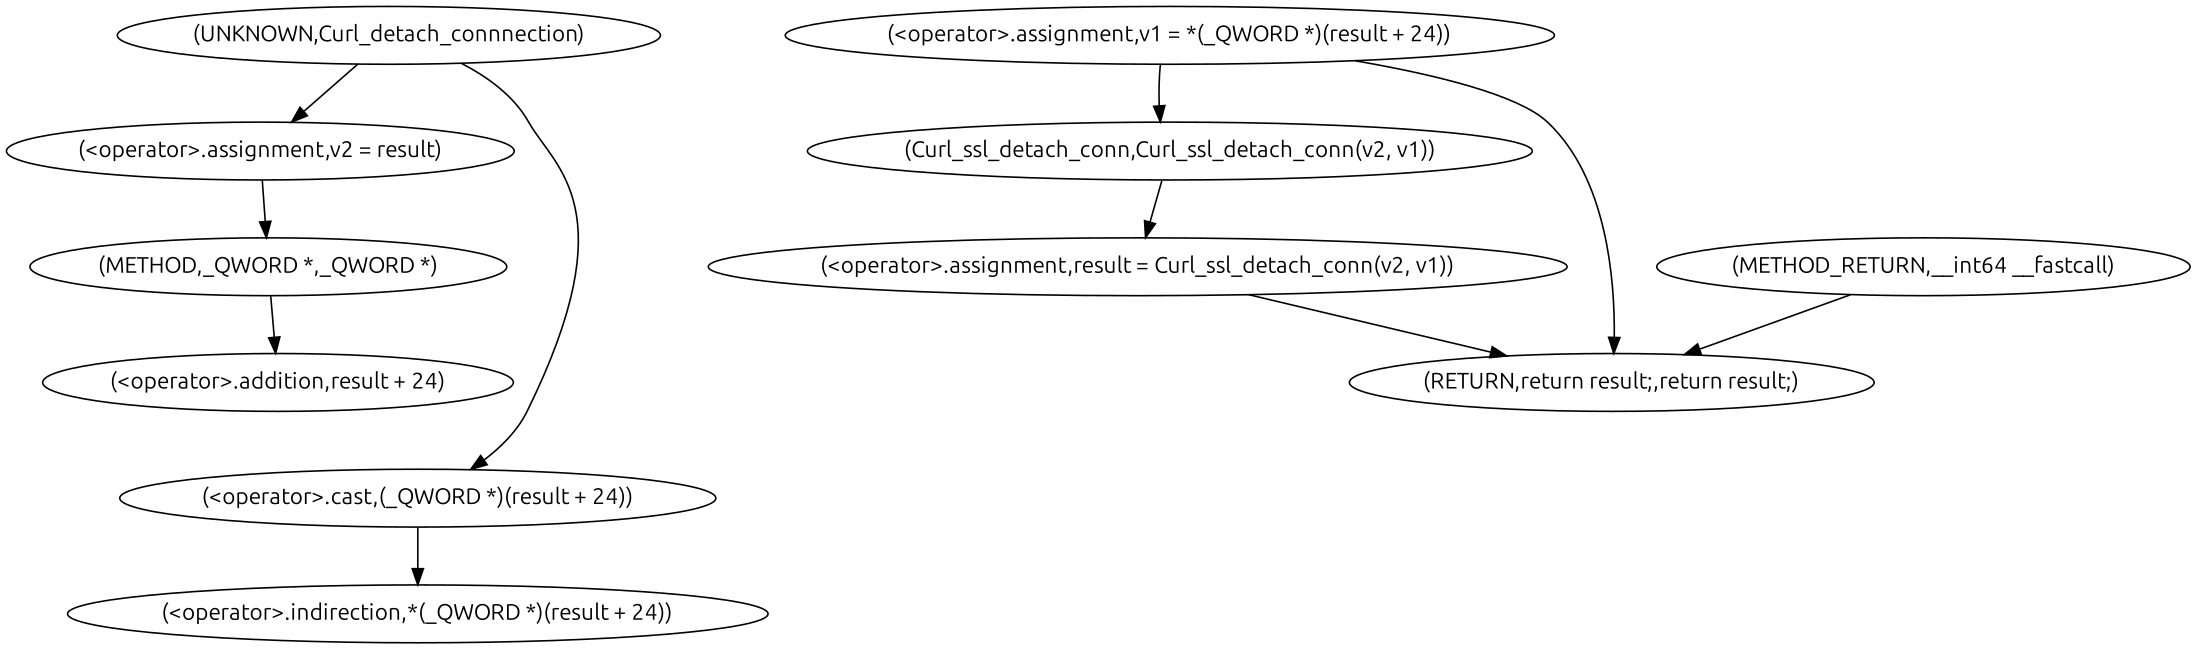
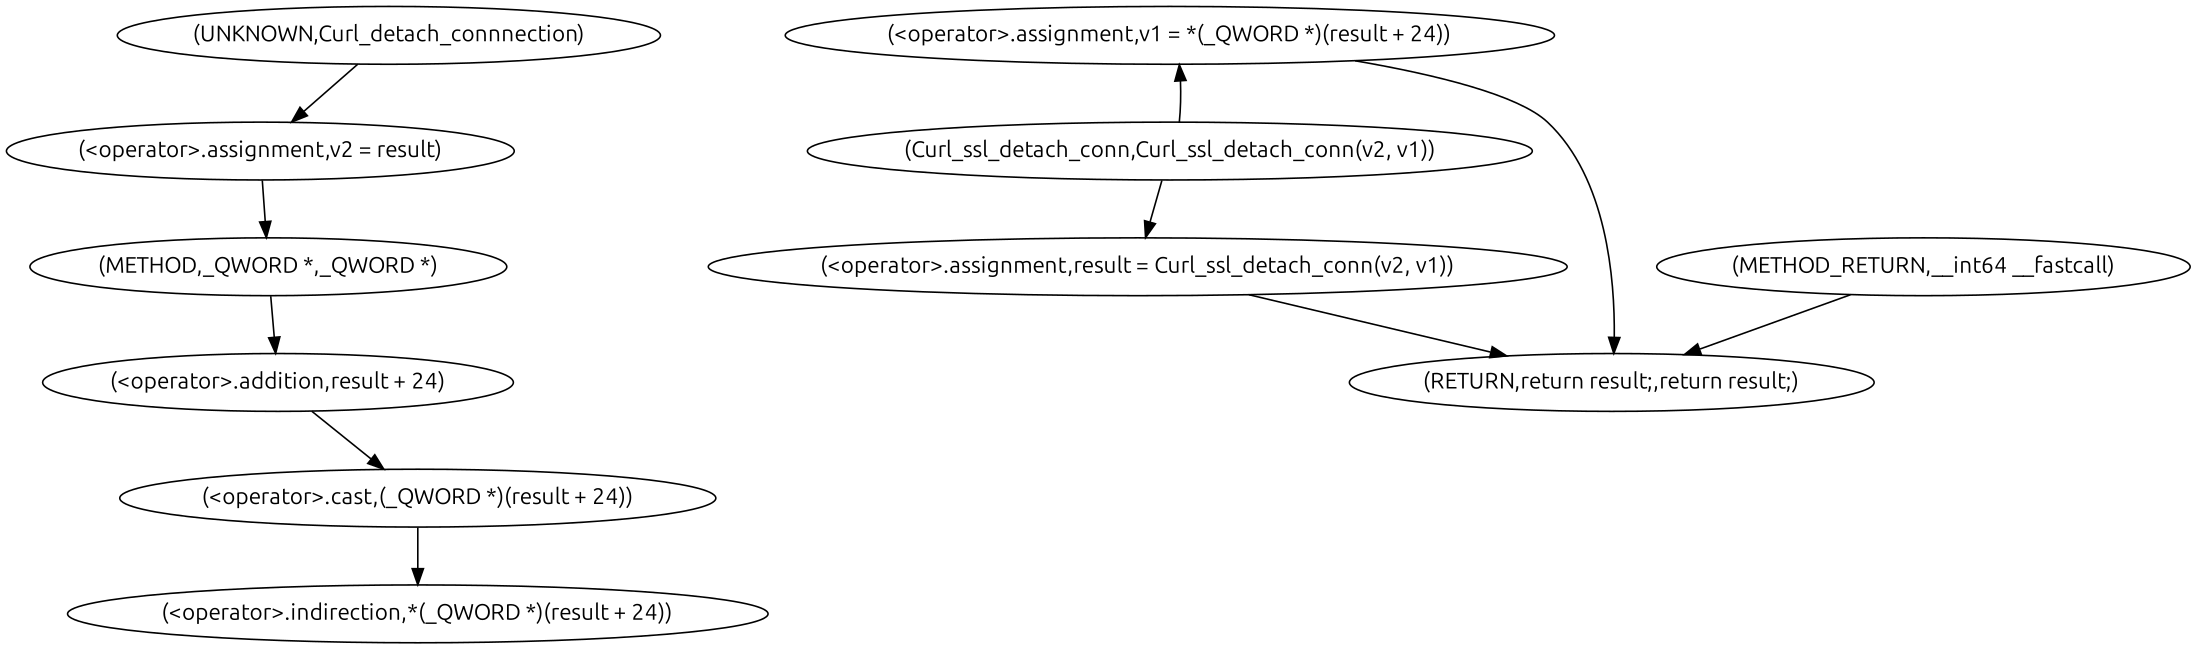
(1159, 85) -> (1181, 101)
(577, 252) -> (341, 435)
